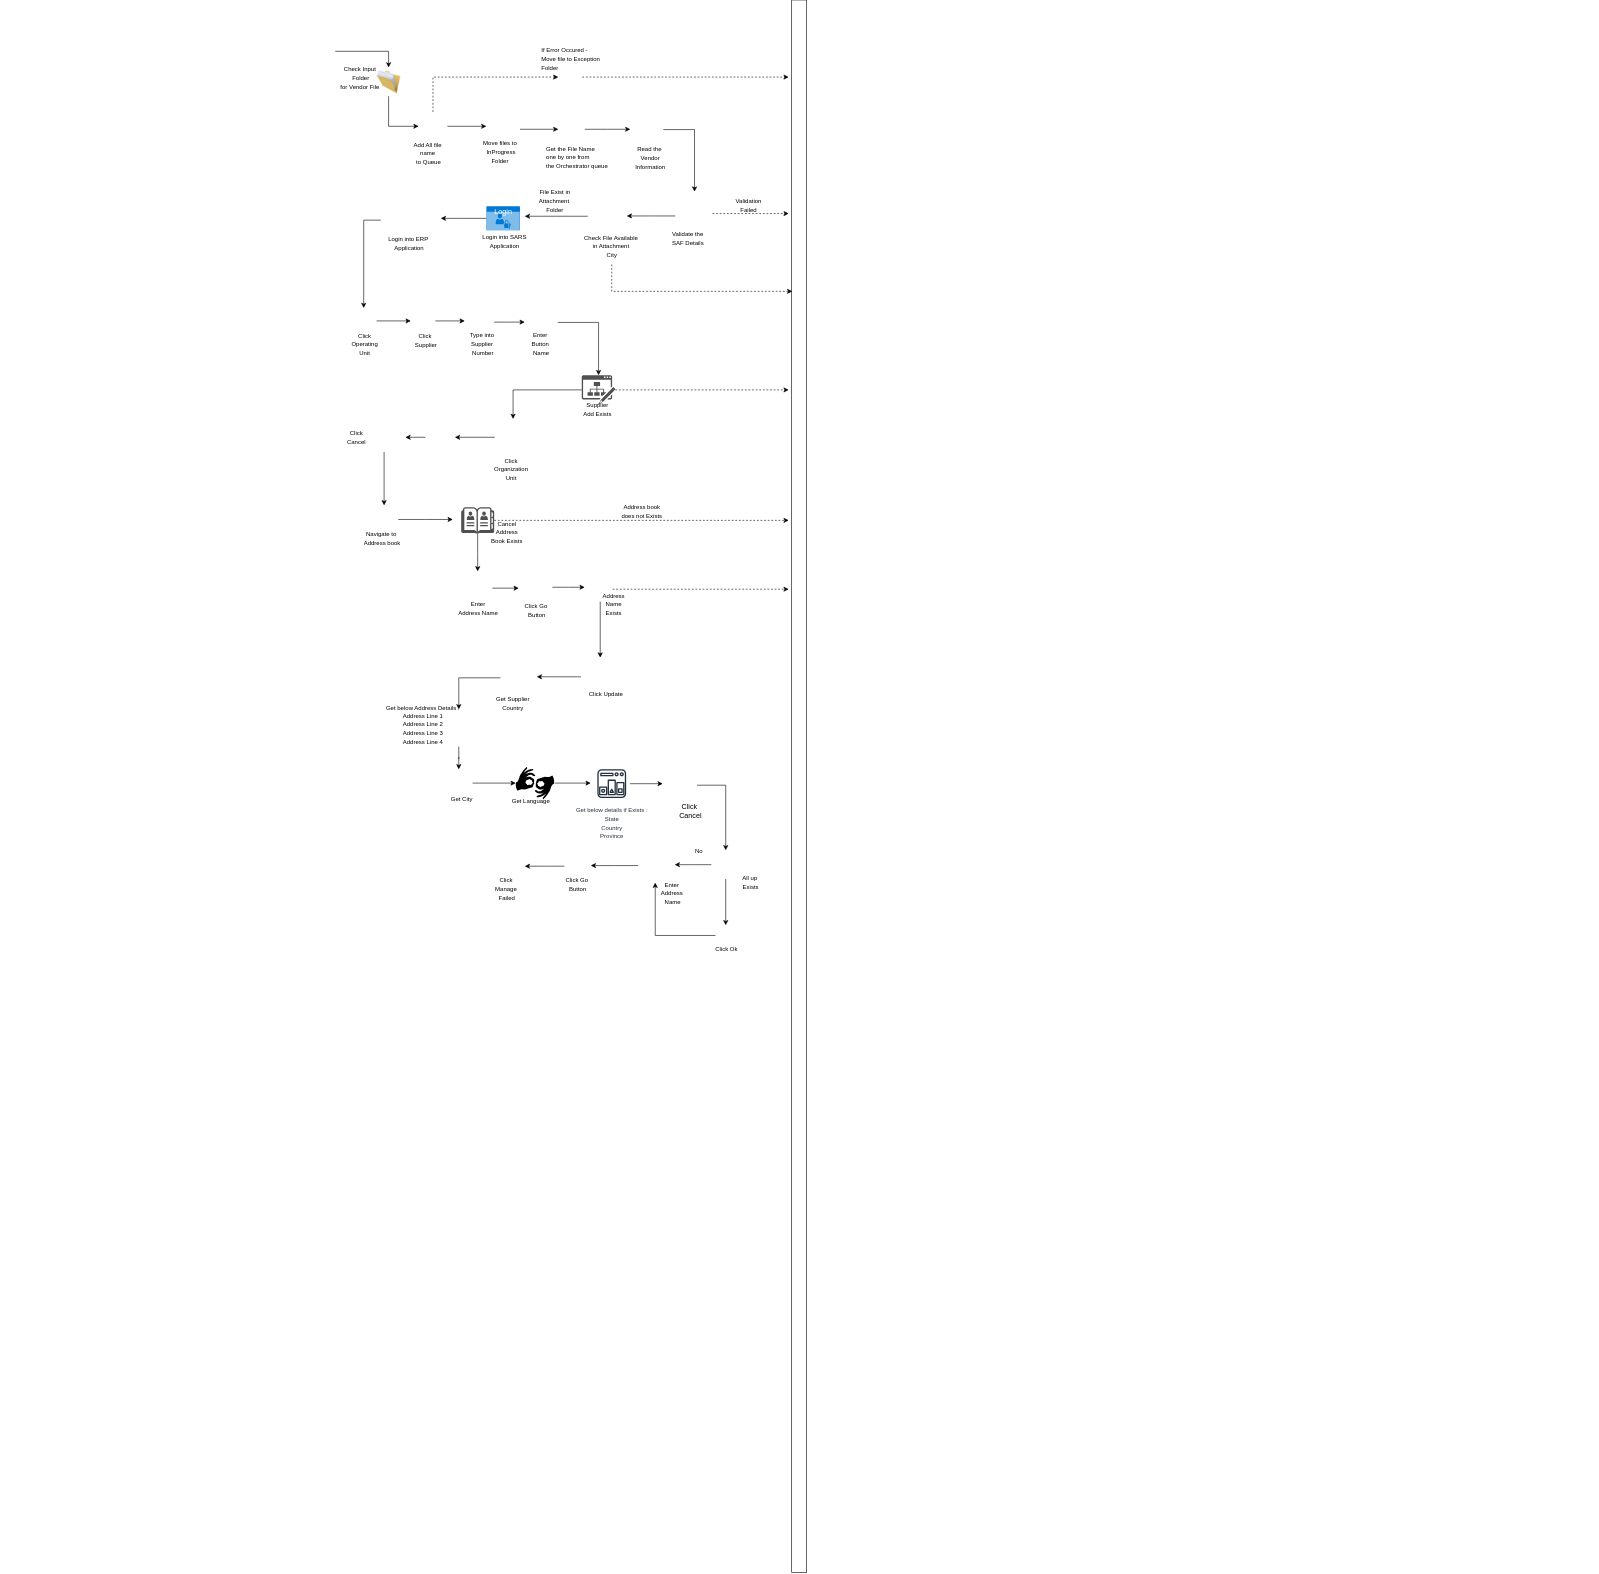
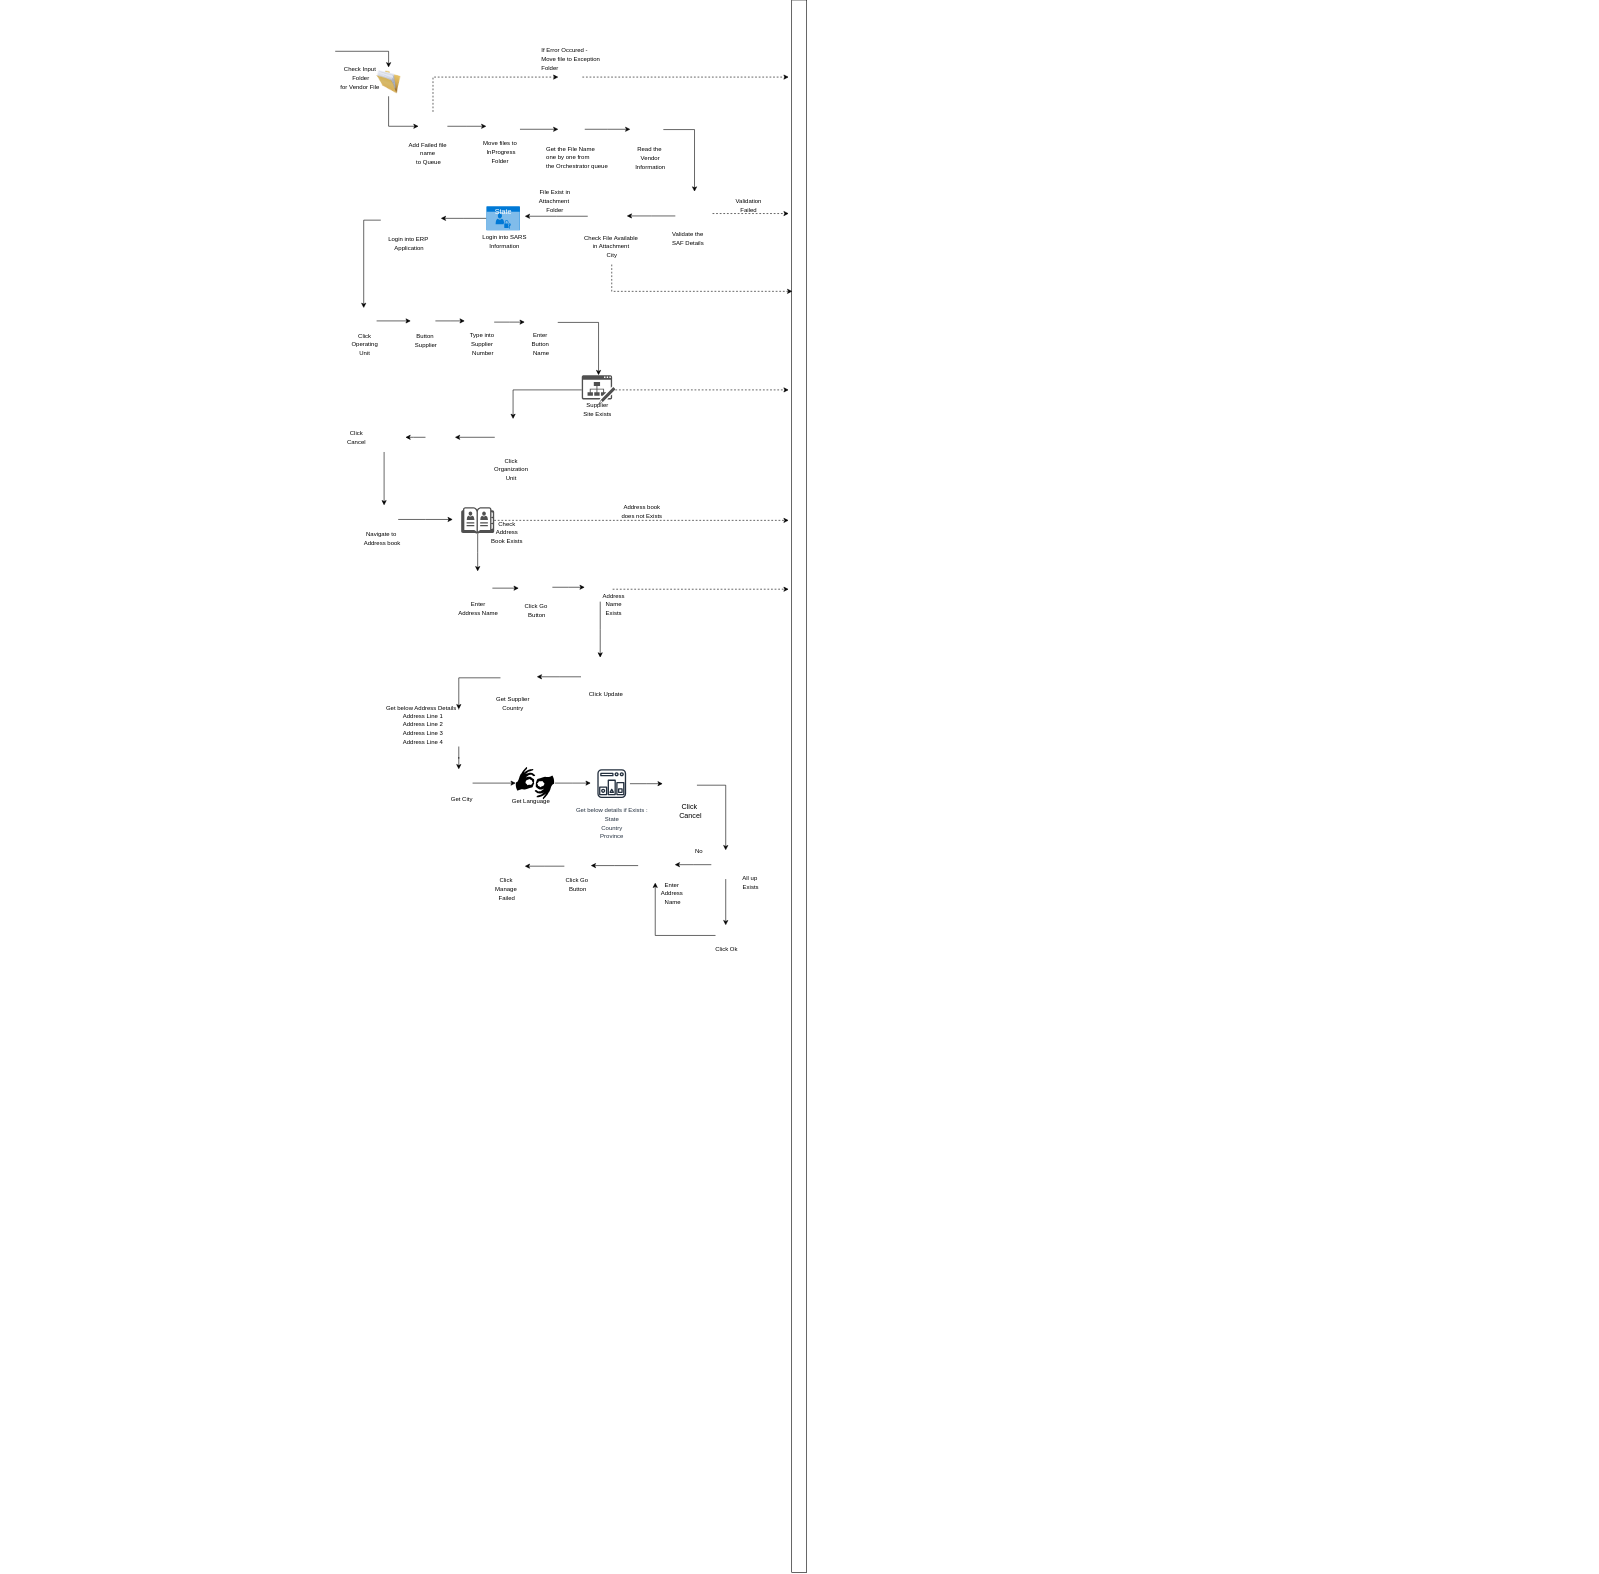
(428, 153) -> (428, 153)
(503, 212) -> (503, 212)
(505, 242) -> (505, 242)
(426, 341) -> (426, 341)
(598, 410) -> (598, 410)
(507, 533) -> (507, 533)
